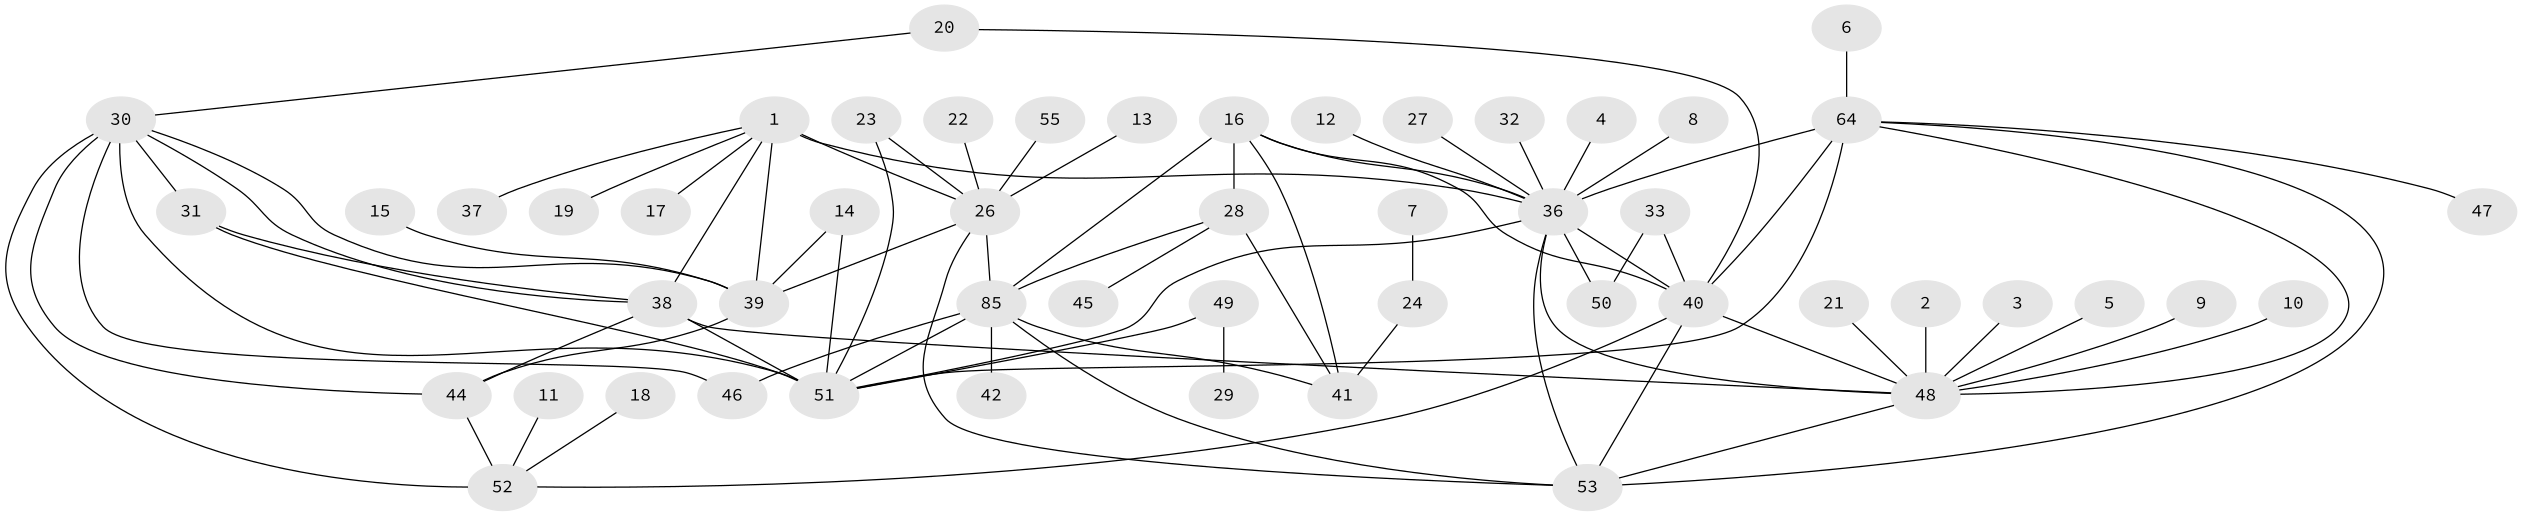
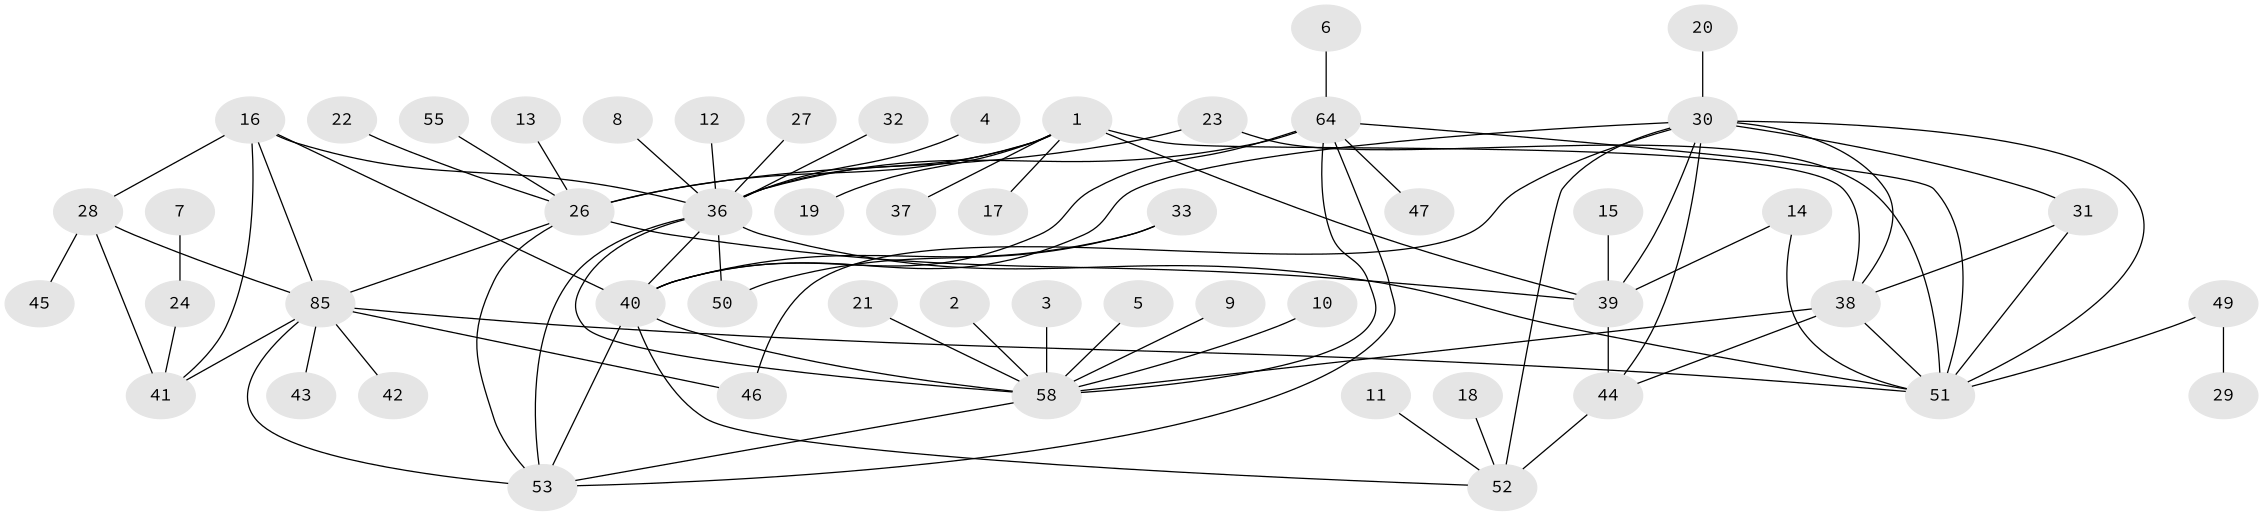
(1463, 47) -> (1151, 184)
none -> (301, 396)
(1926, 396) -> (1047, 396)
